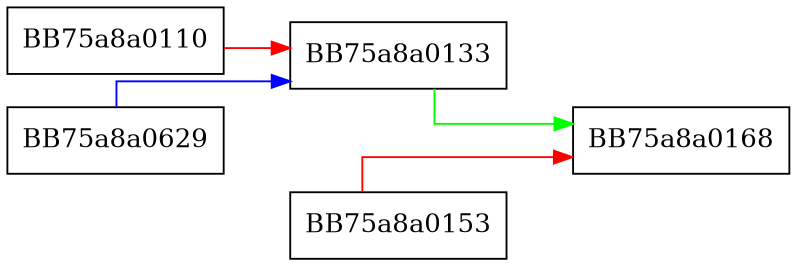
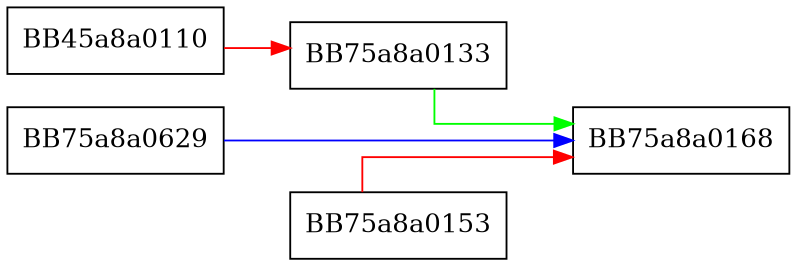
(116, 41) -> (116, 41)
(181, 81) -> (389, 140)
